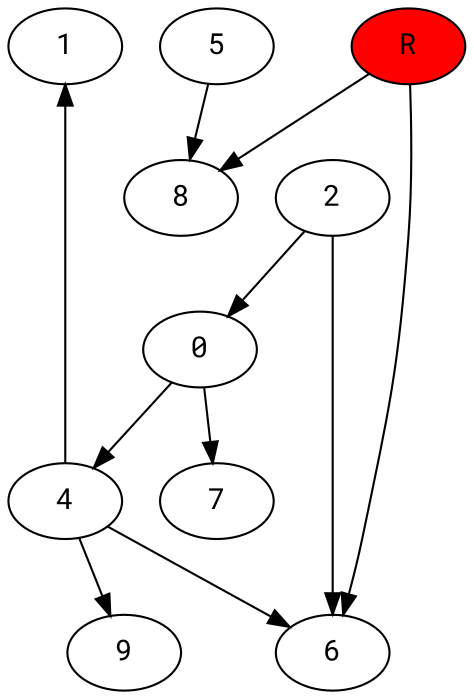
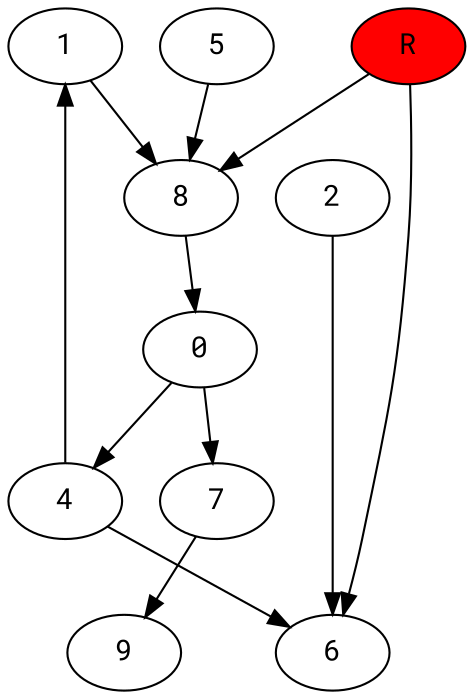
none -> (117, 114)
(274, 266) -> (189, 263)
(91, 567) -> (170, 577)
